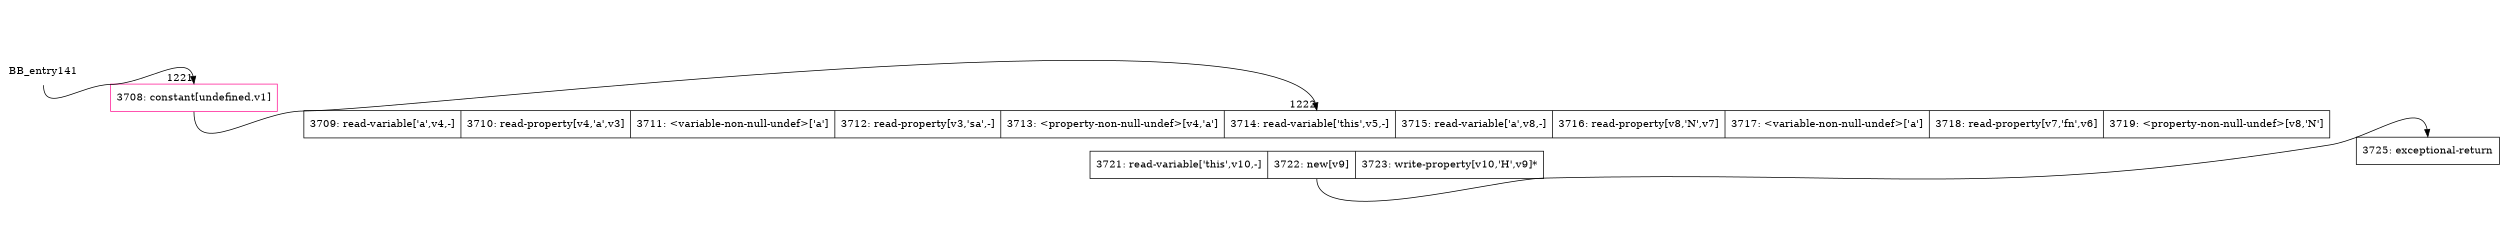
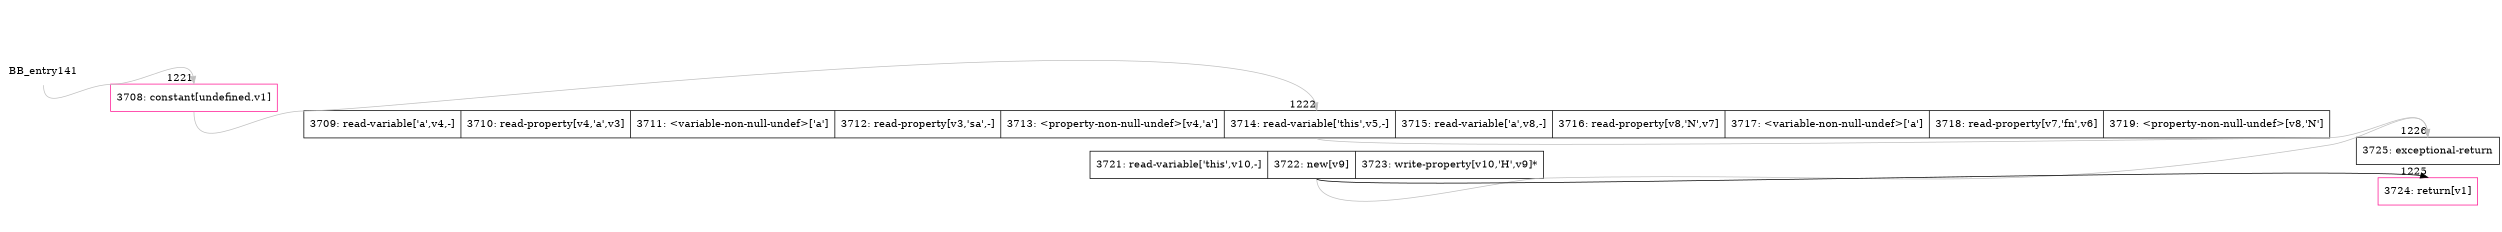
(750, 76) -> (750, 76)
(116, 84) -> (116, 84)
none -> (1876, 143)
(1872, 179) -> (1646, 177)
none -> (2428, 191)
